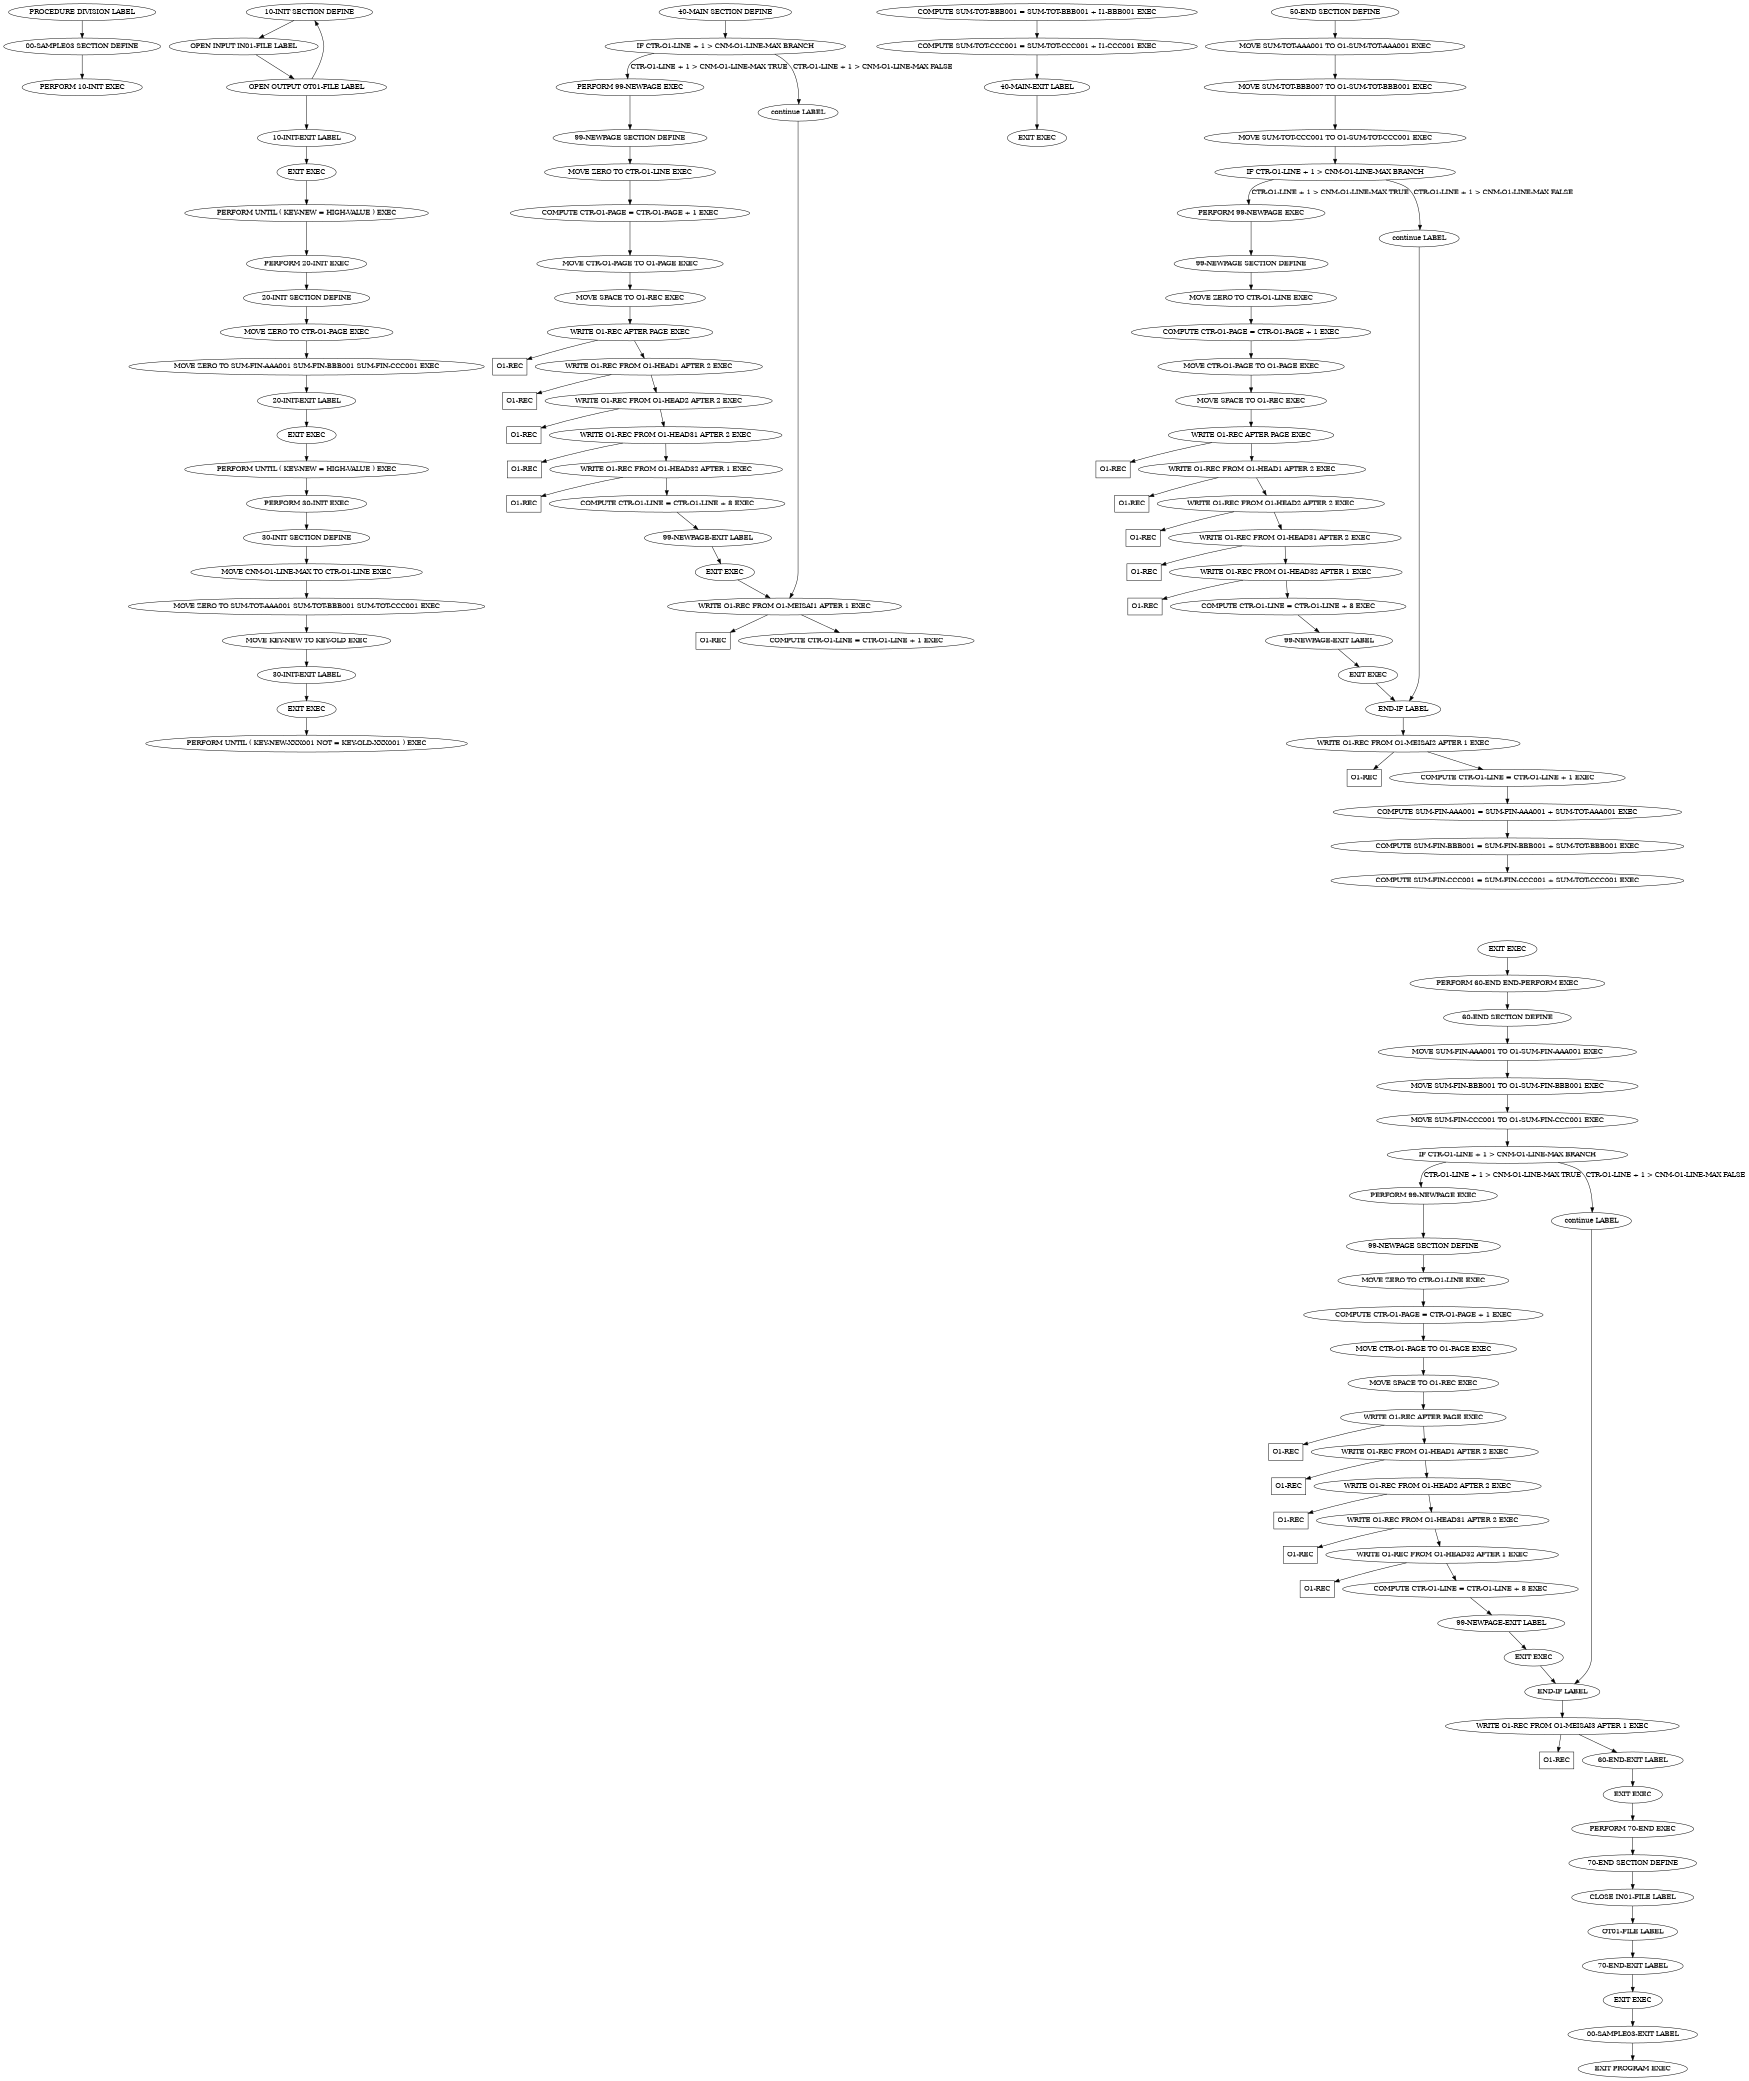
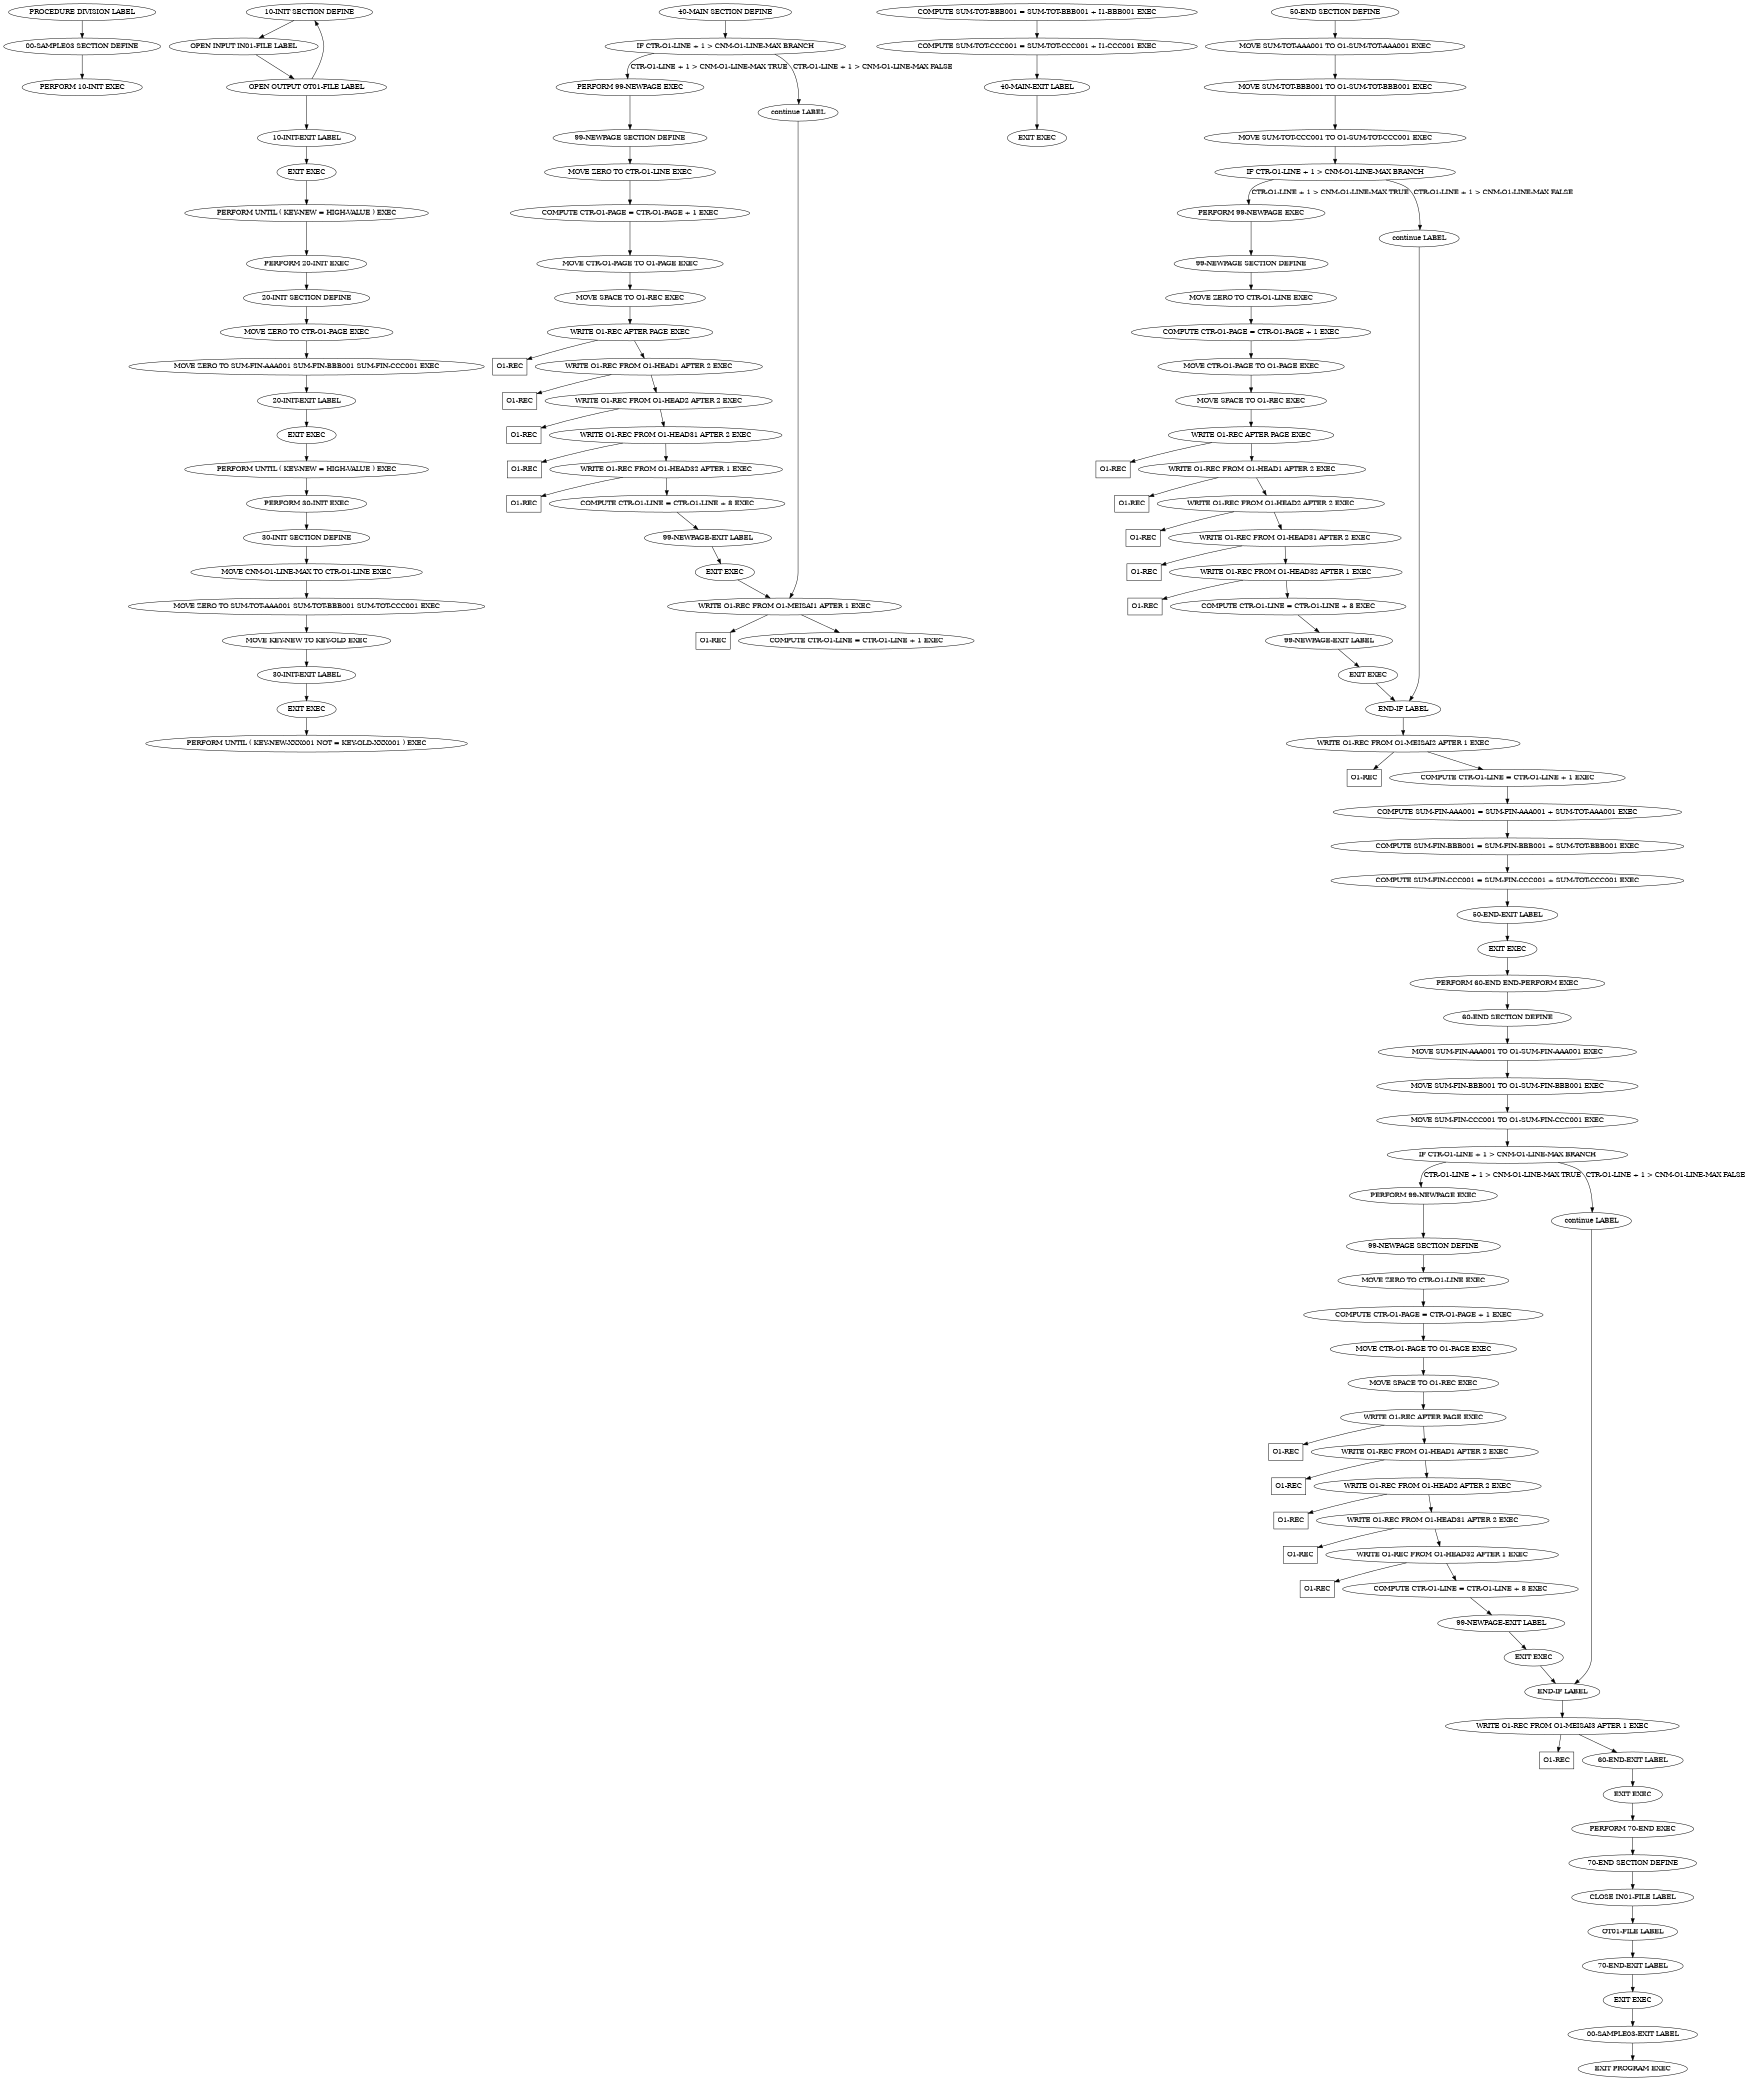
(1335, 87) -> (1335, 87)
none -> (1507, 915)
